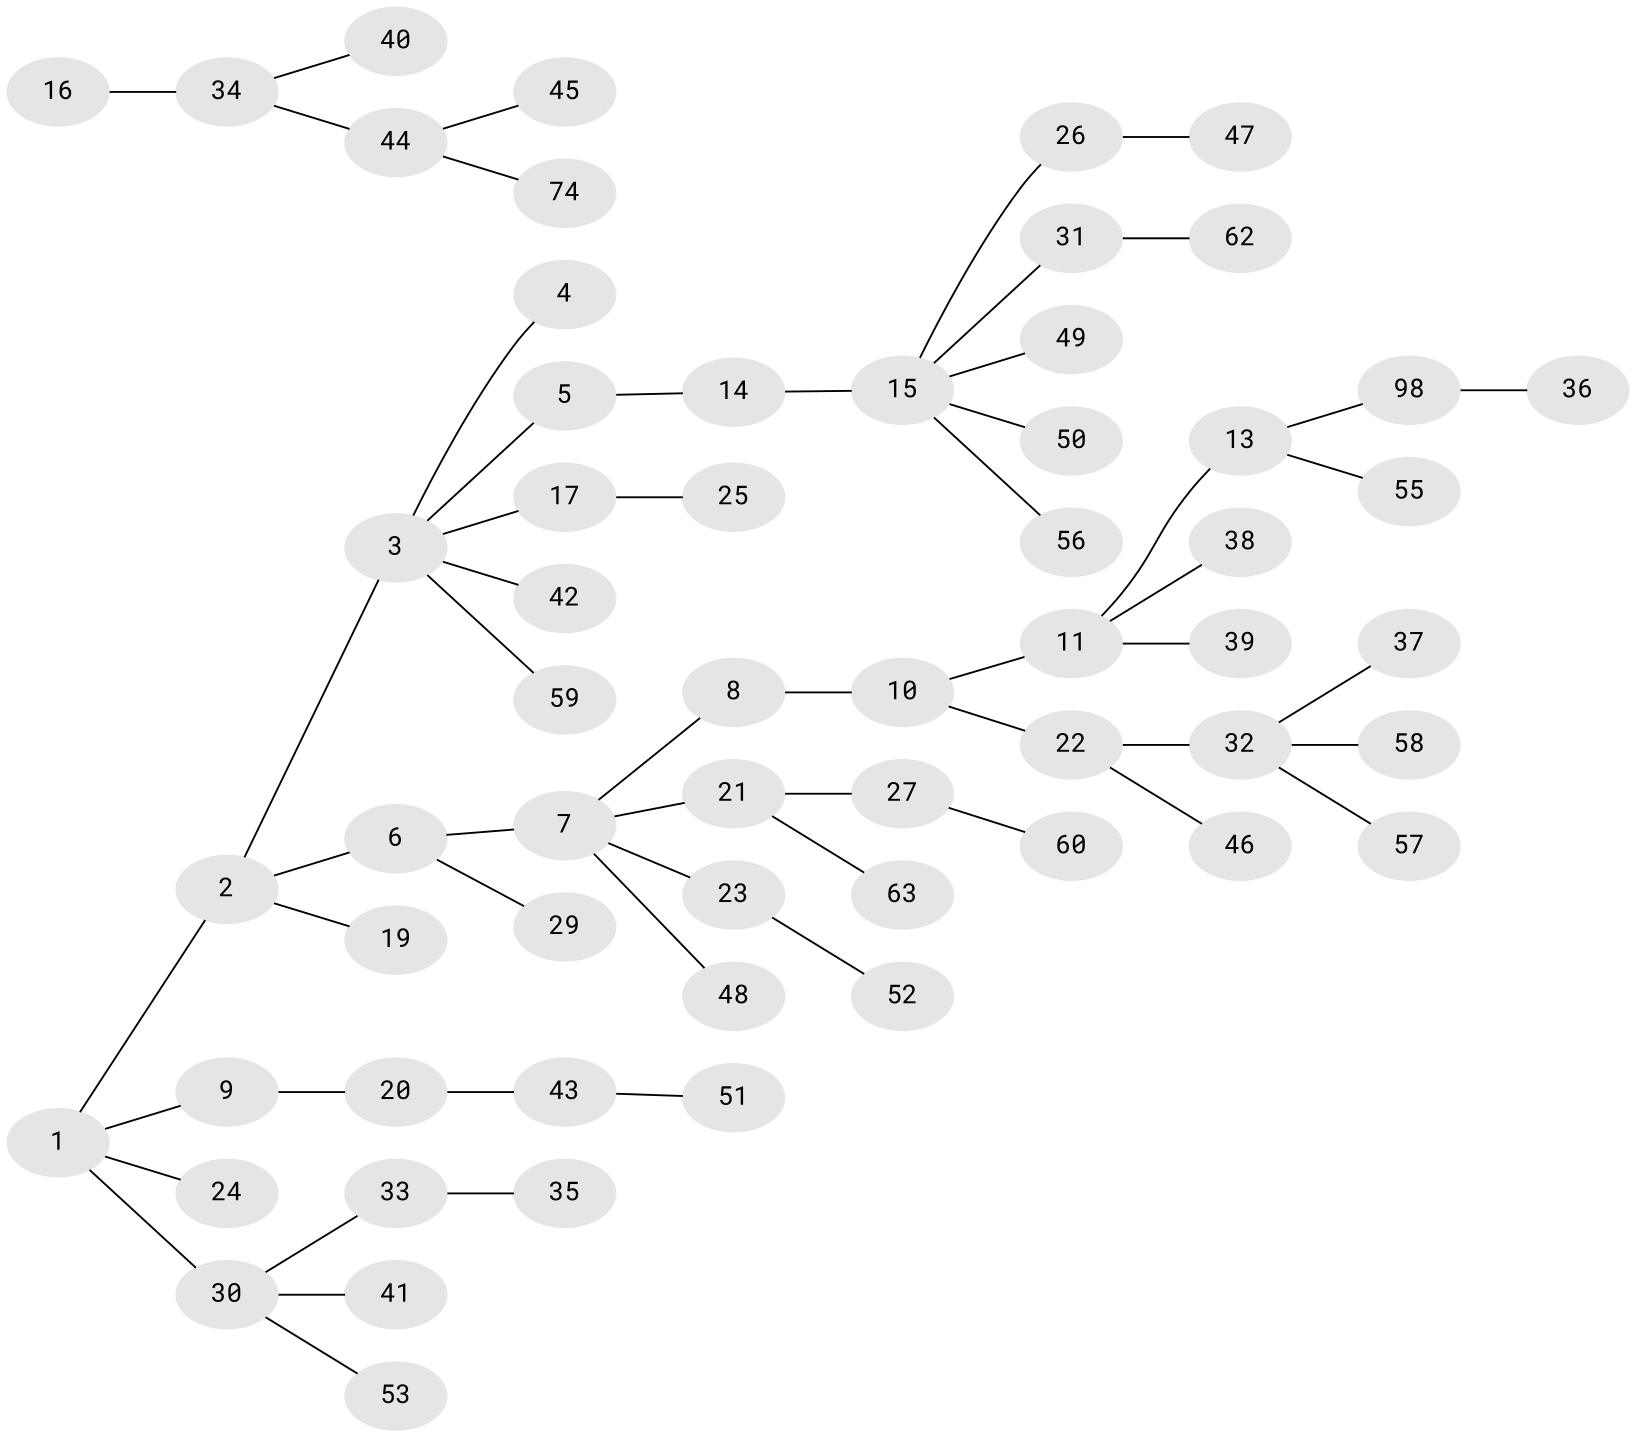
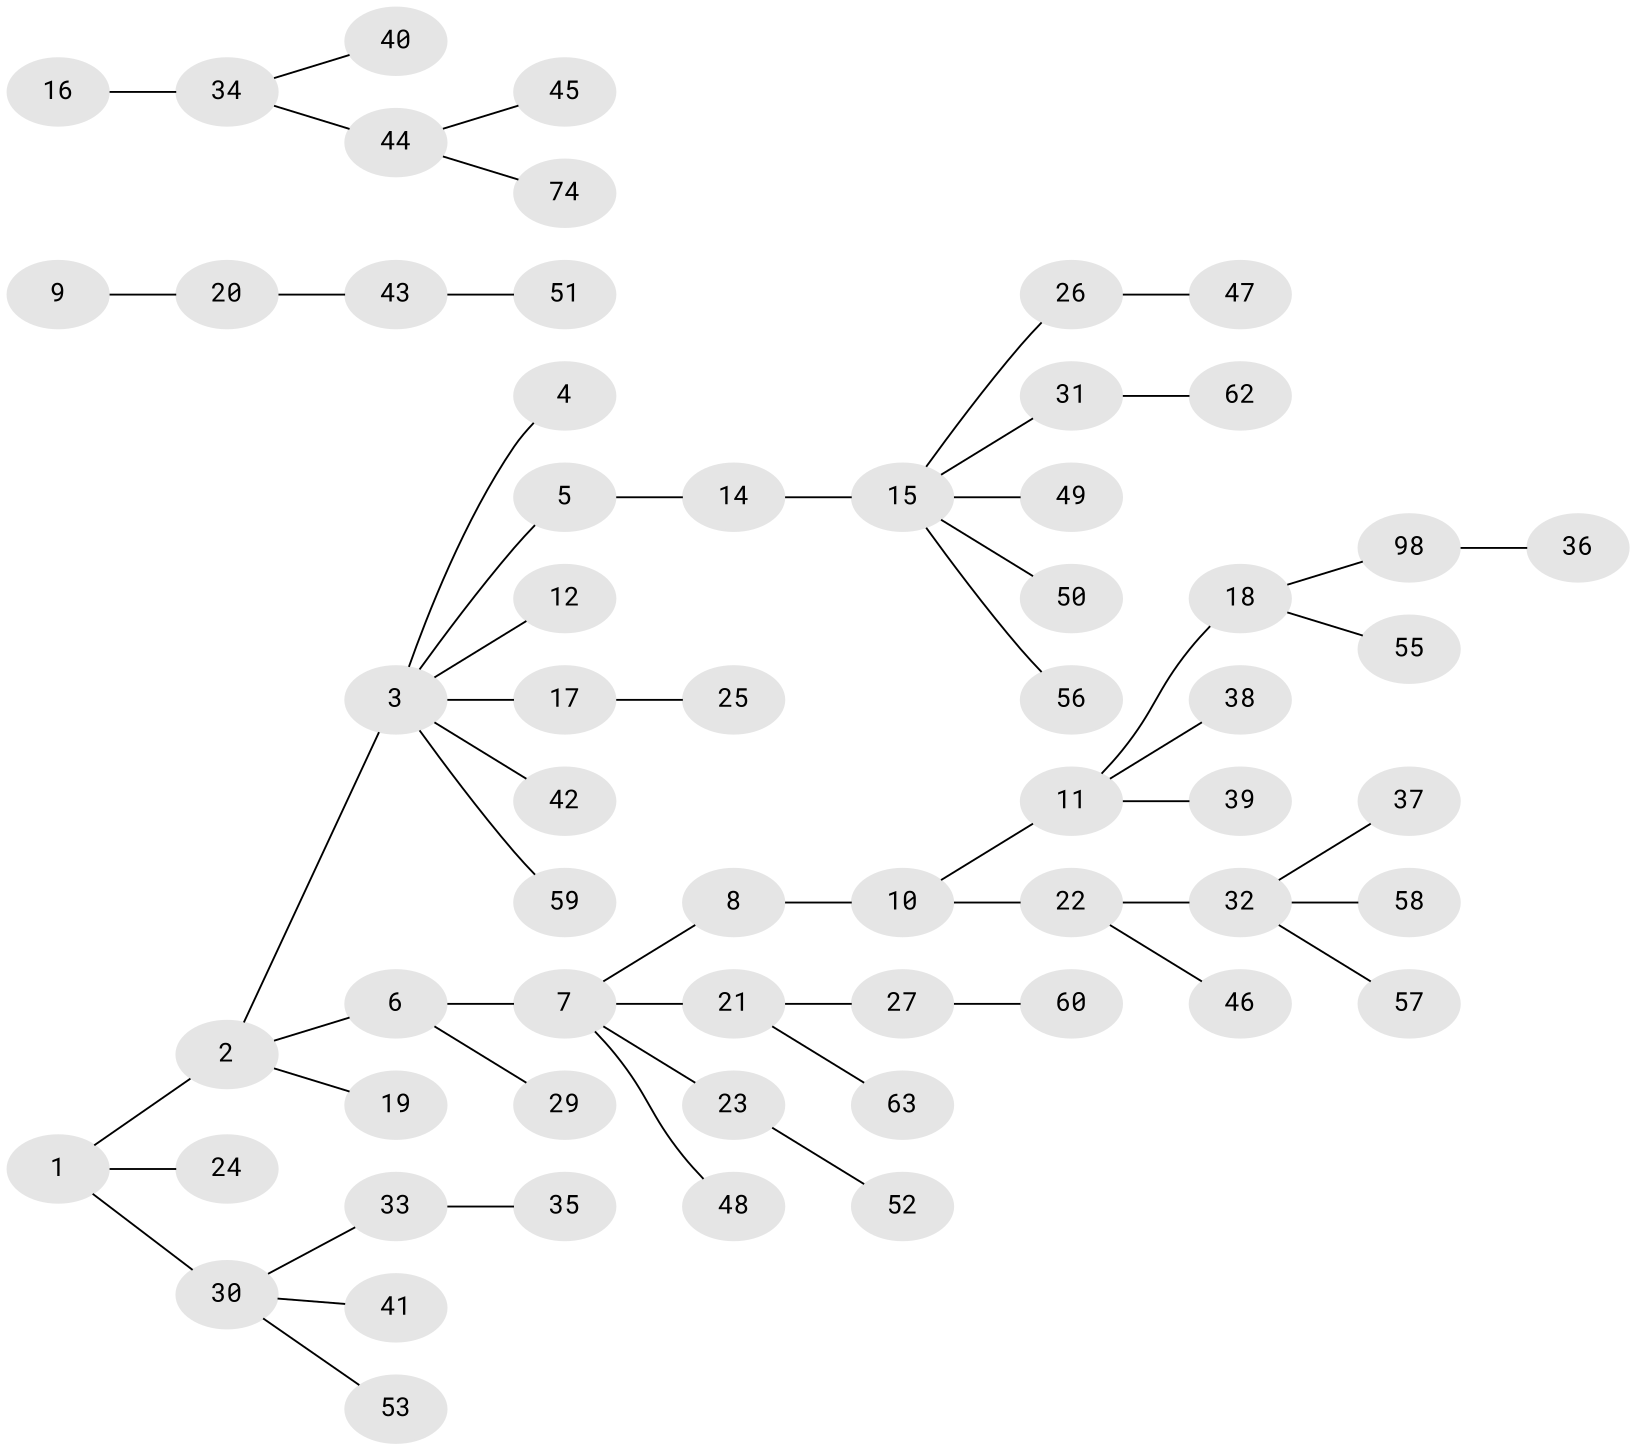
(1240, 441) -> (1240, 599)
none -> (565, 599)
(143, 1117) -> none
